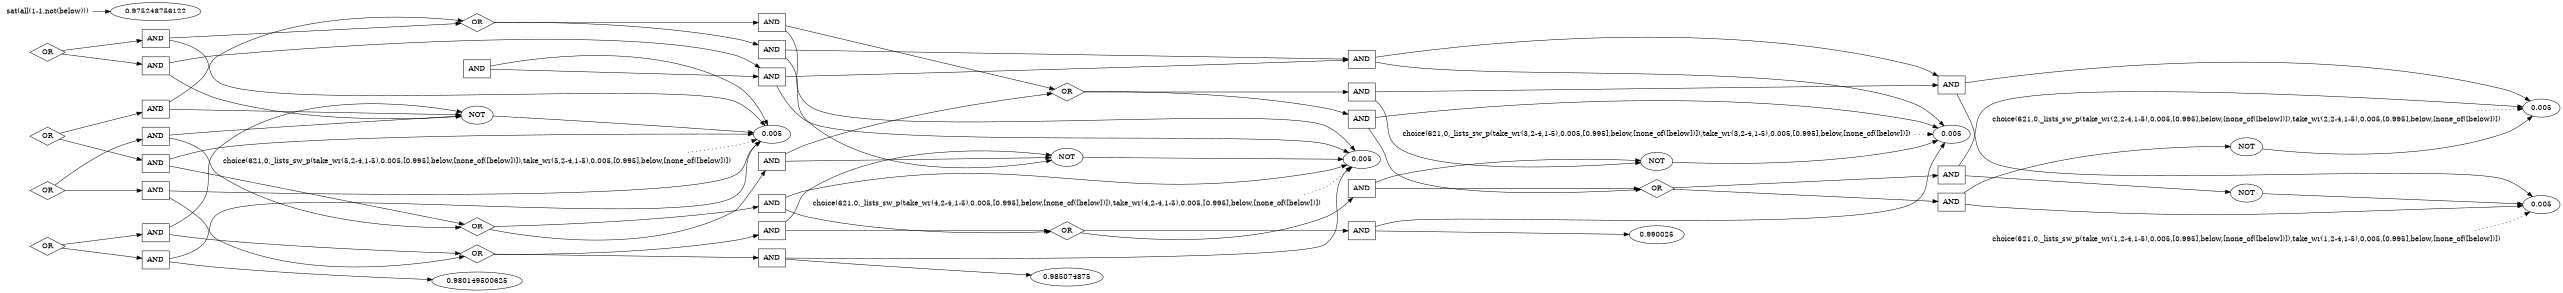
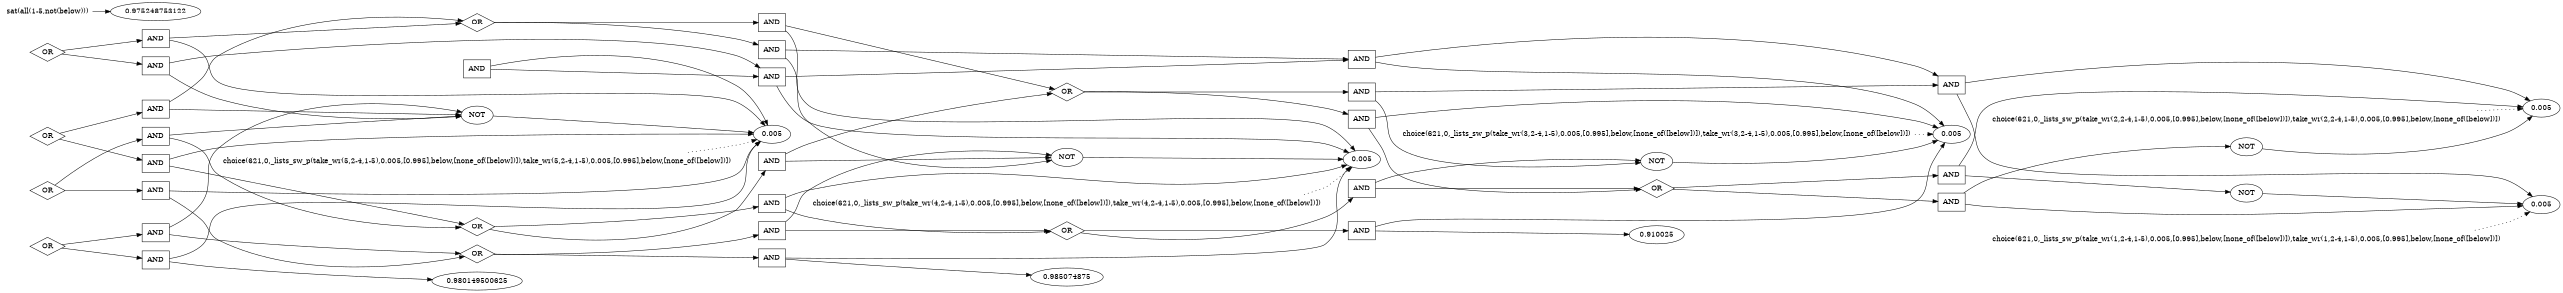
(48, 12) -> (48, 12)
(156, 12) -> (156, 12)
(1657, 235) -> (1657, 235)
